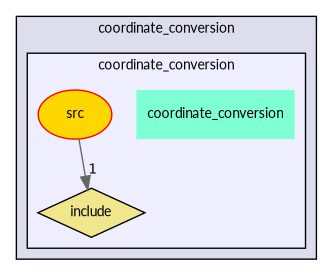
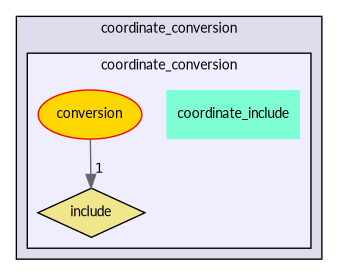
(75, 115) -> (90, 115)
(215, 115) -> (233, 115)
